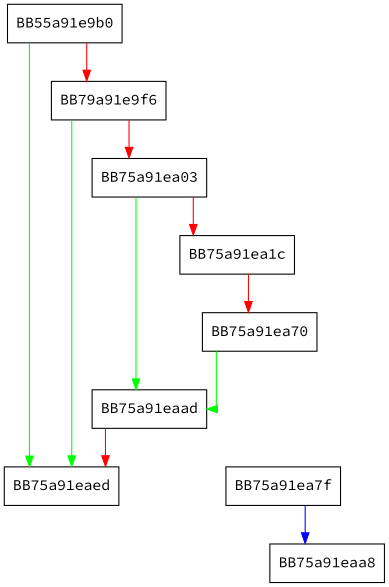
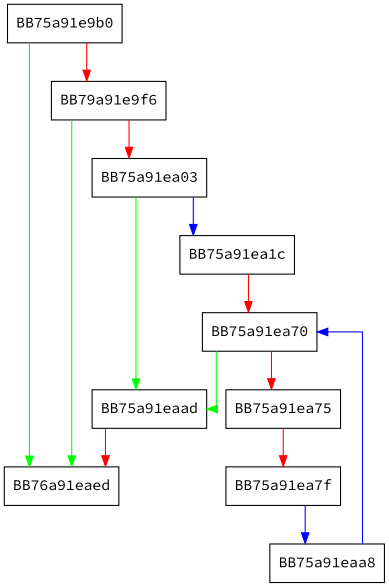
(65, 24) -> (65, 24)
(193, 211) -> (193, 211)
none -> (283, 409)
none -> (362, 421)
(62, 486) -> (62, 486)
